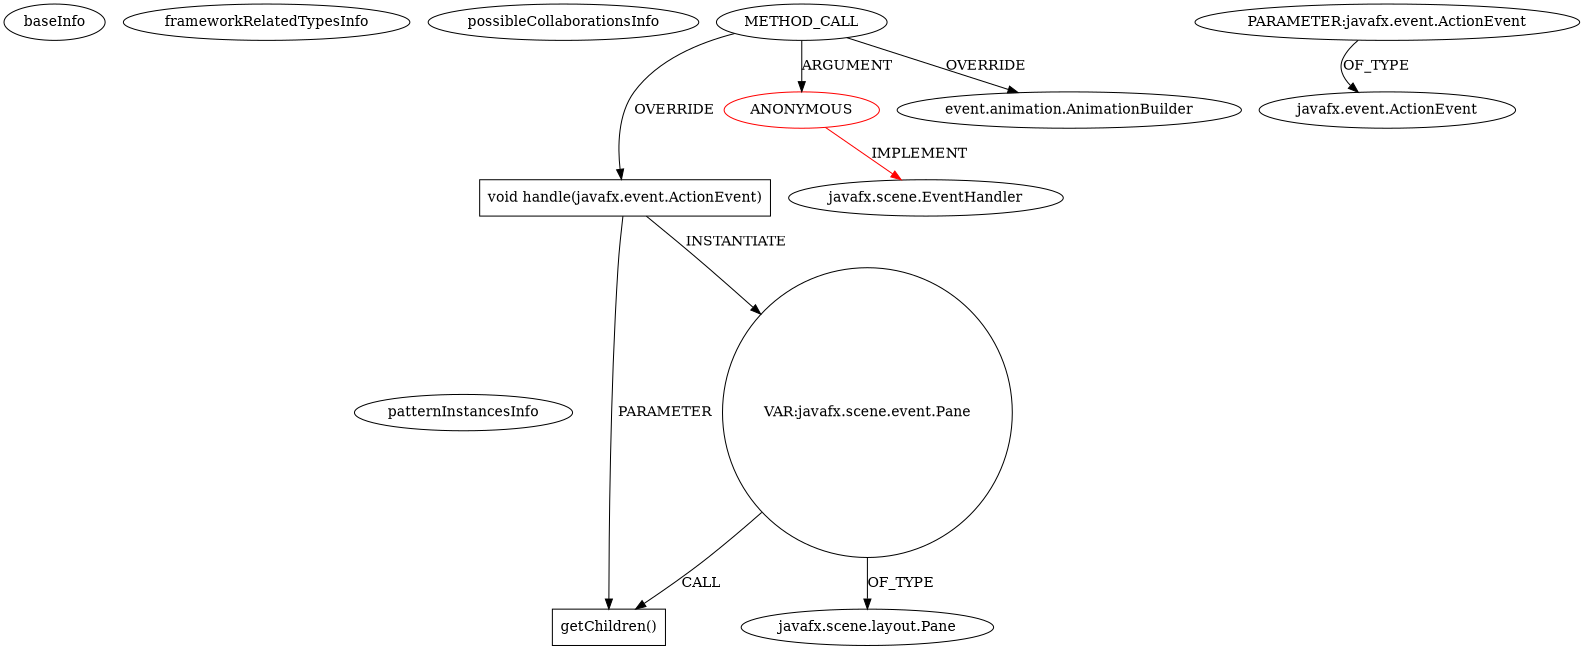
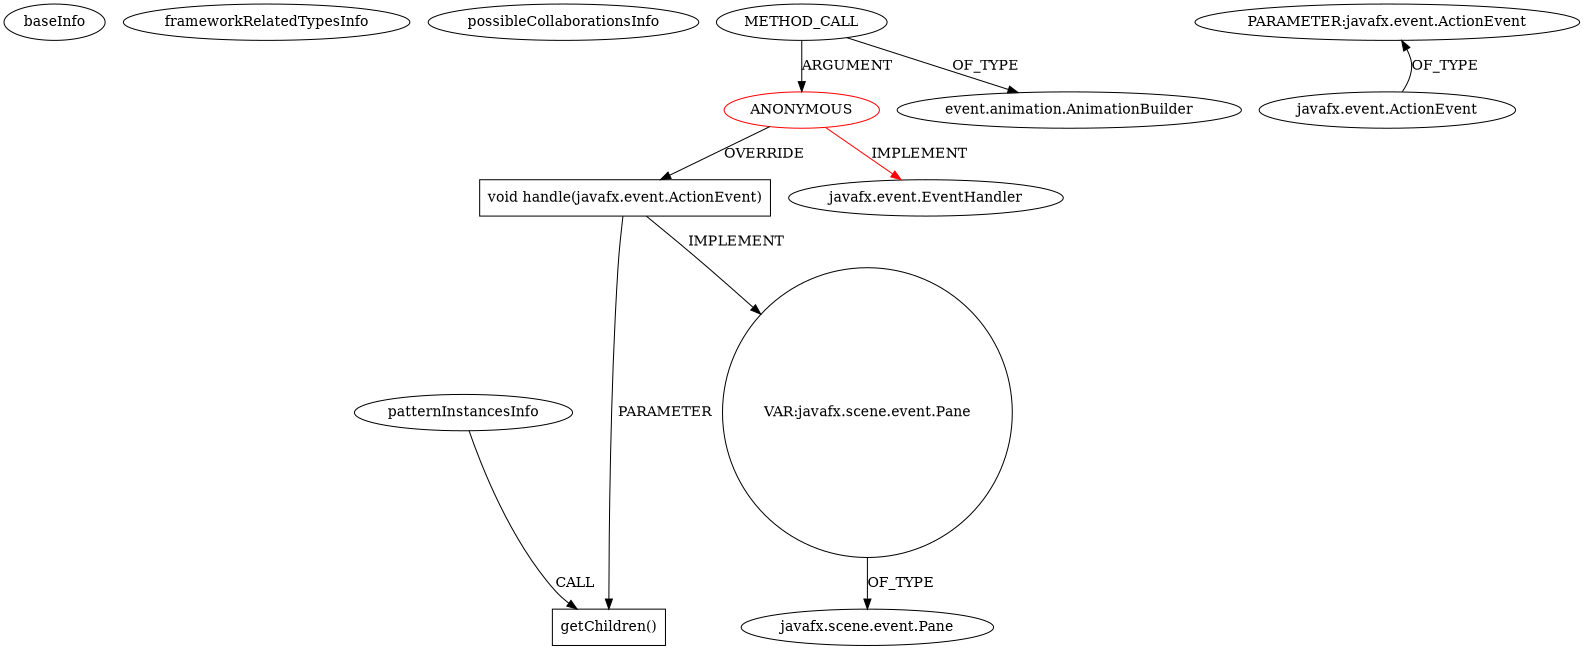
(1342, 61) -> (1411, 71)
(986, 66) -> (986, 66)
(647, 78) -> (720, 151)
(926, 198) -> (926, 198)
(736, 242) -> (736, 242)
(705, 560) -> (509, 523)
(867, 627) -> (867, 627)
